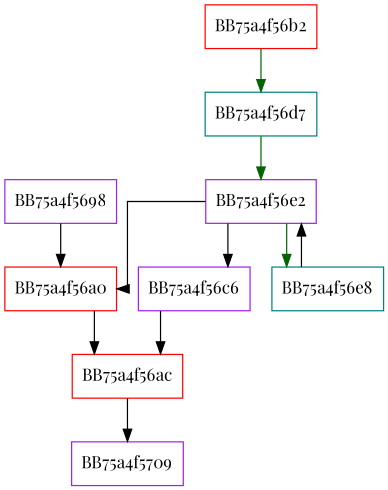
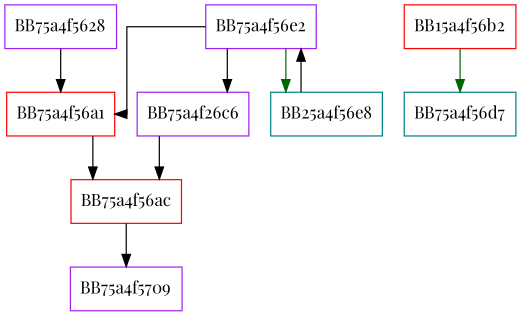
(261, 27) -> (460, 27)
(261, 152) -> none
(61, 202) -> (61, 27)
(61, 289) -> (61, 114)
(194, 289) -> (193, 114)
(328, 289) -> (327, 114)
